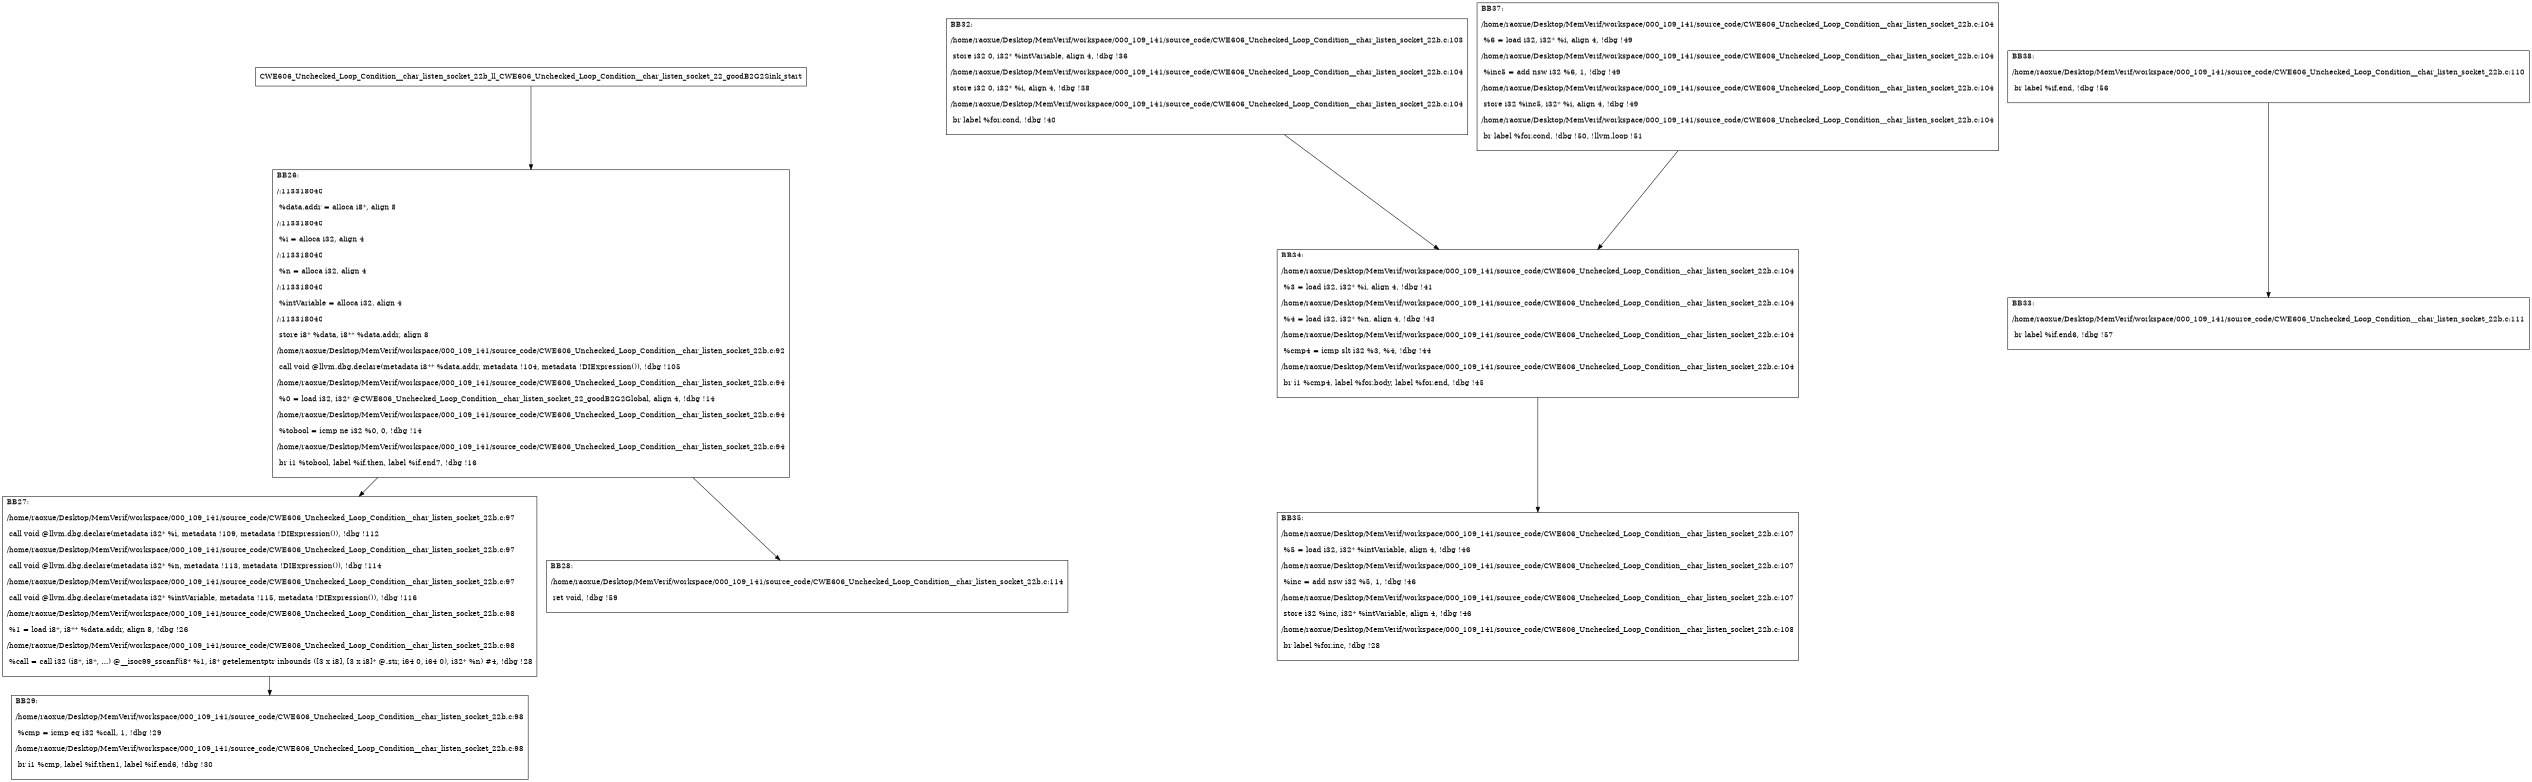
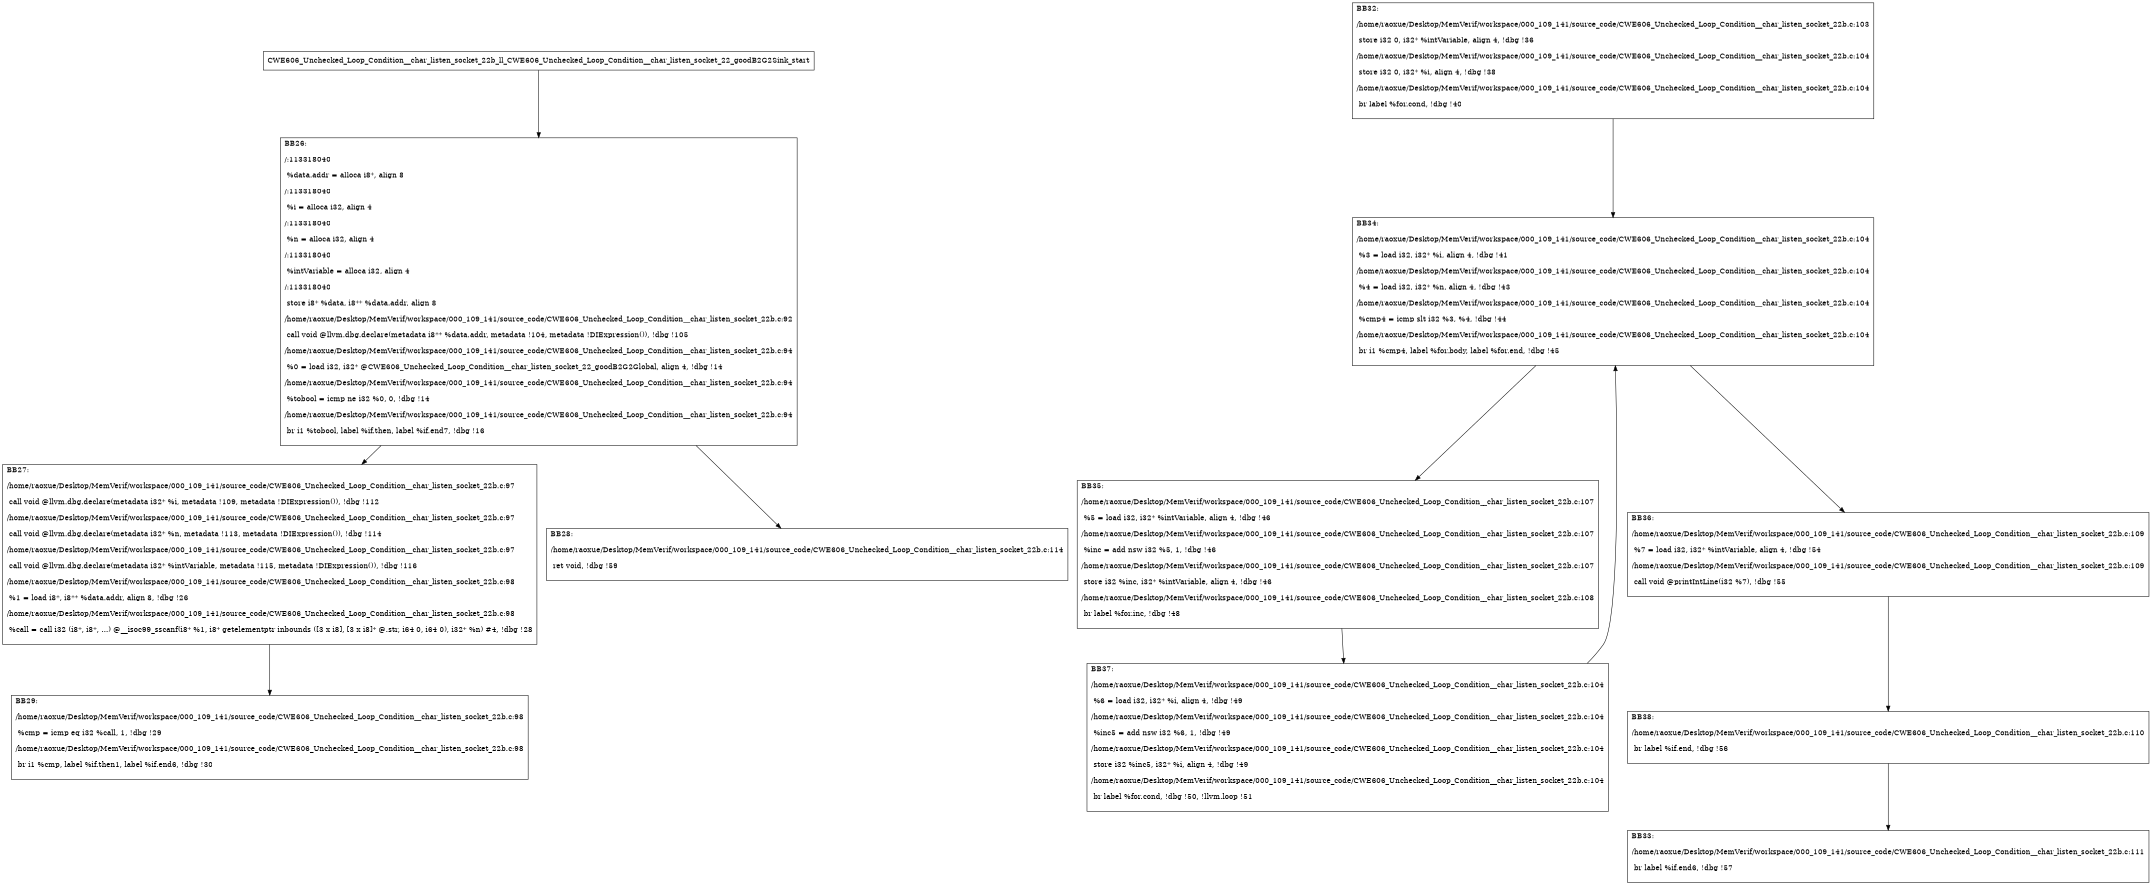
none -> (1888, 554)
none -> (1343, 643)
(1331, 646) -> (1131, 614)
